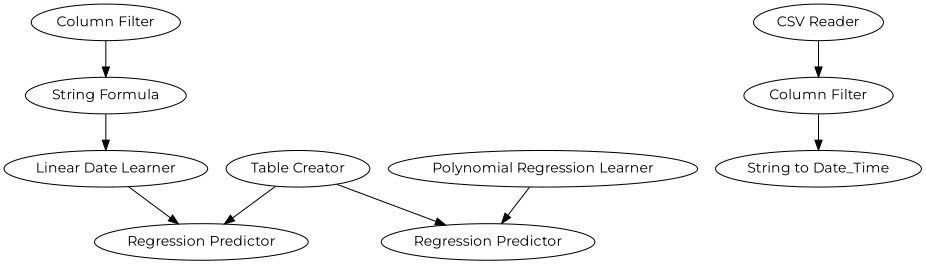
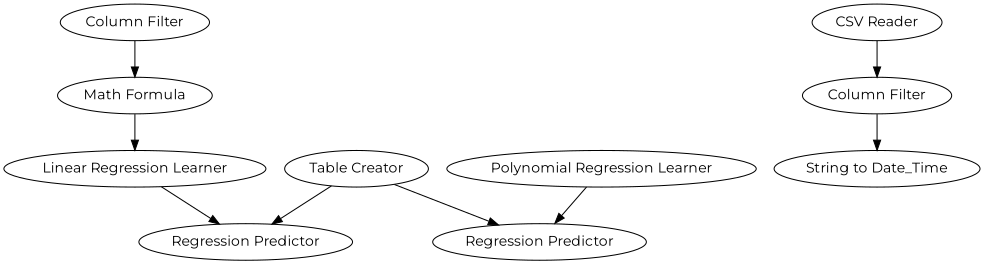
(106, 96) -> (135, 96)
(106, 169) -> (135, 169)
